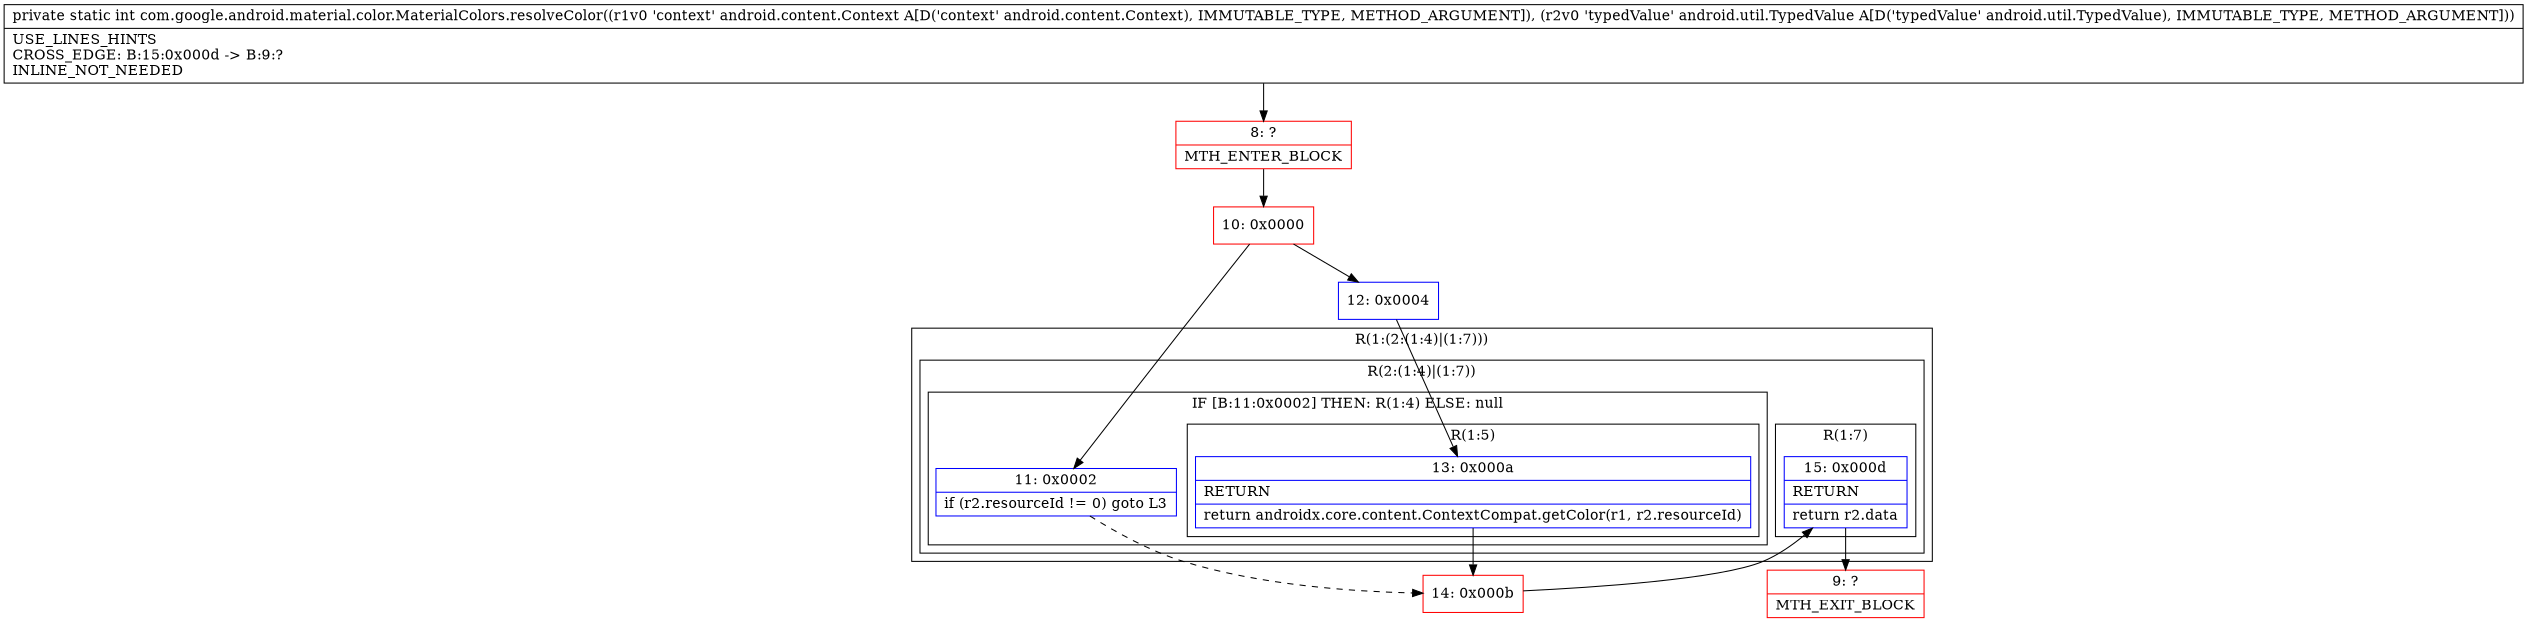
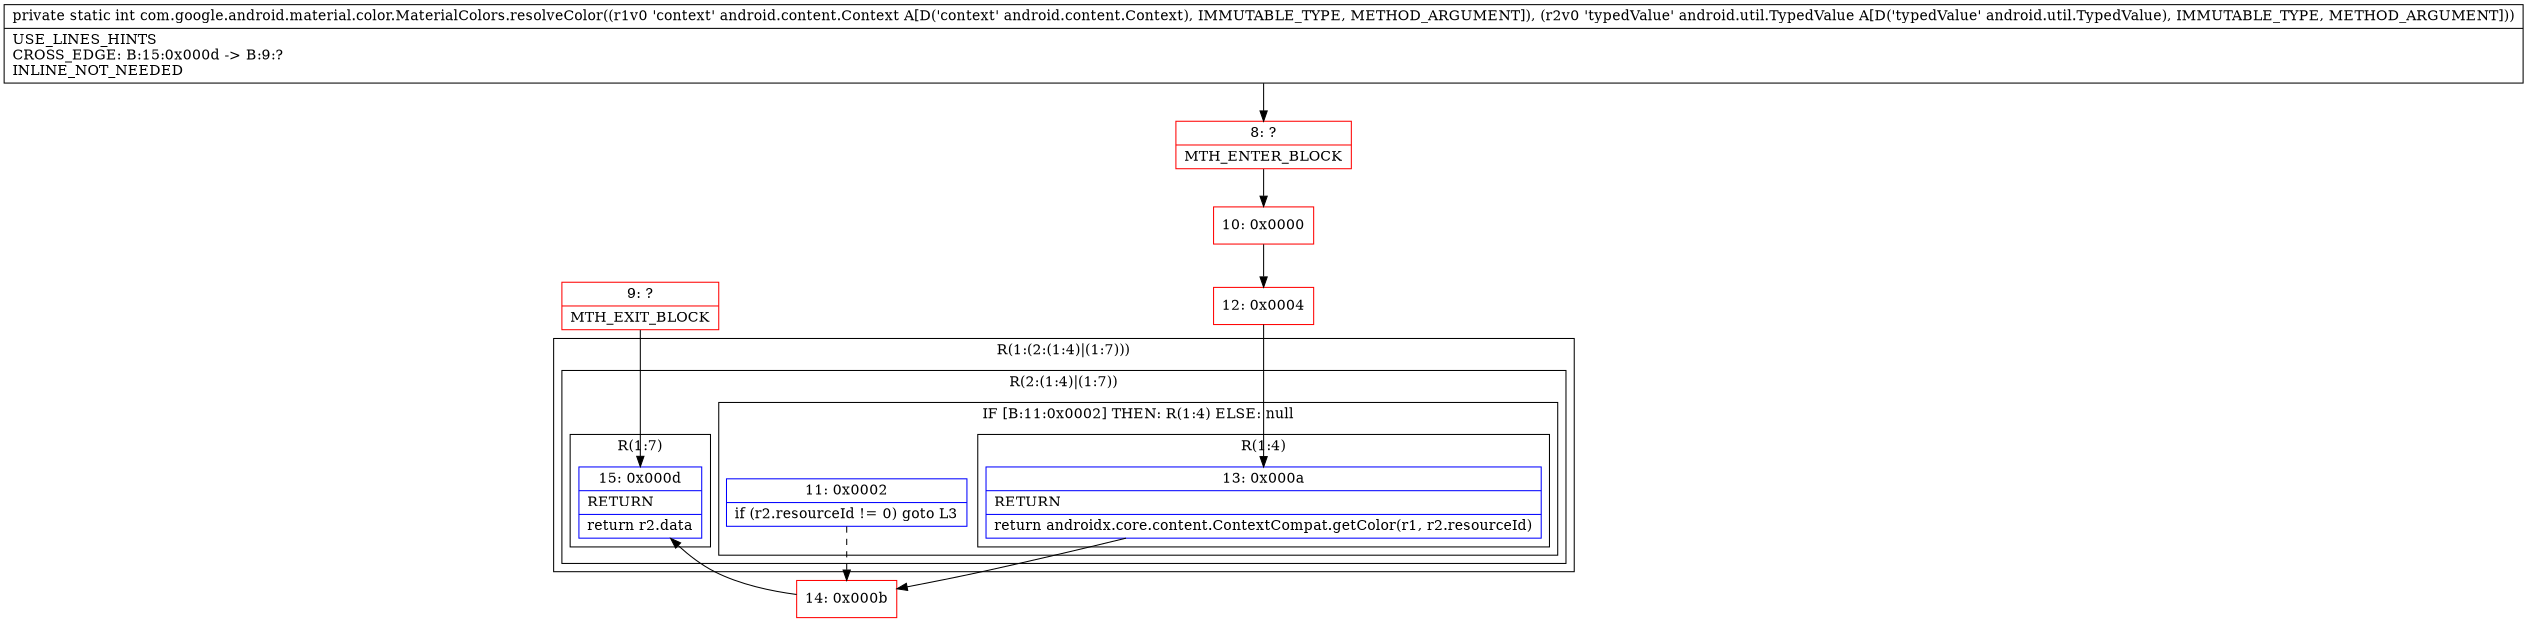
(1388, 301) -> (1264, 306)
(1165, 352) -> none
(1473, 436) -> (1264, 446)
(1846, 544) -> (640, 393)
